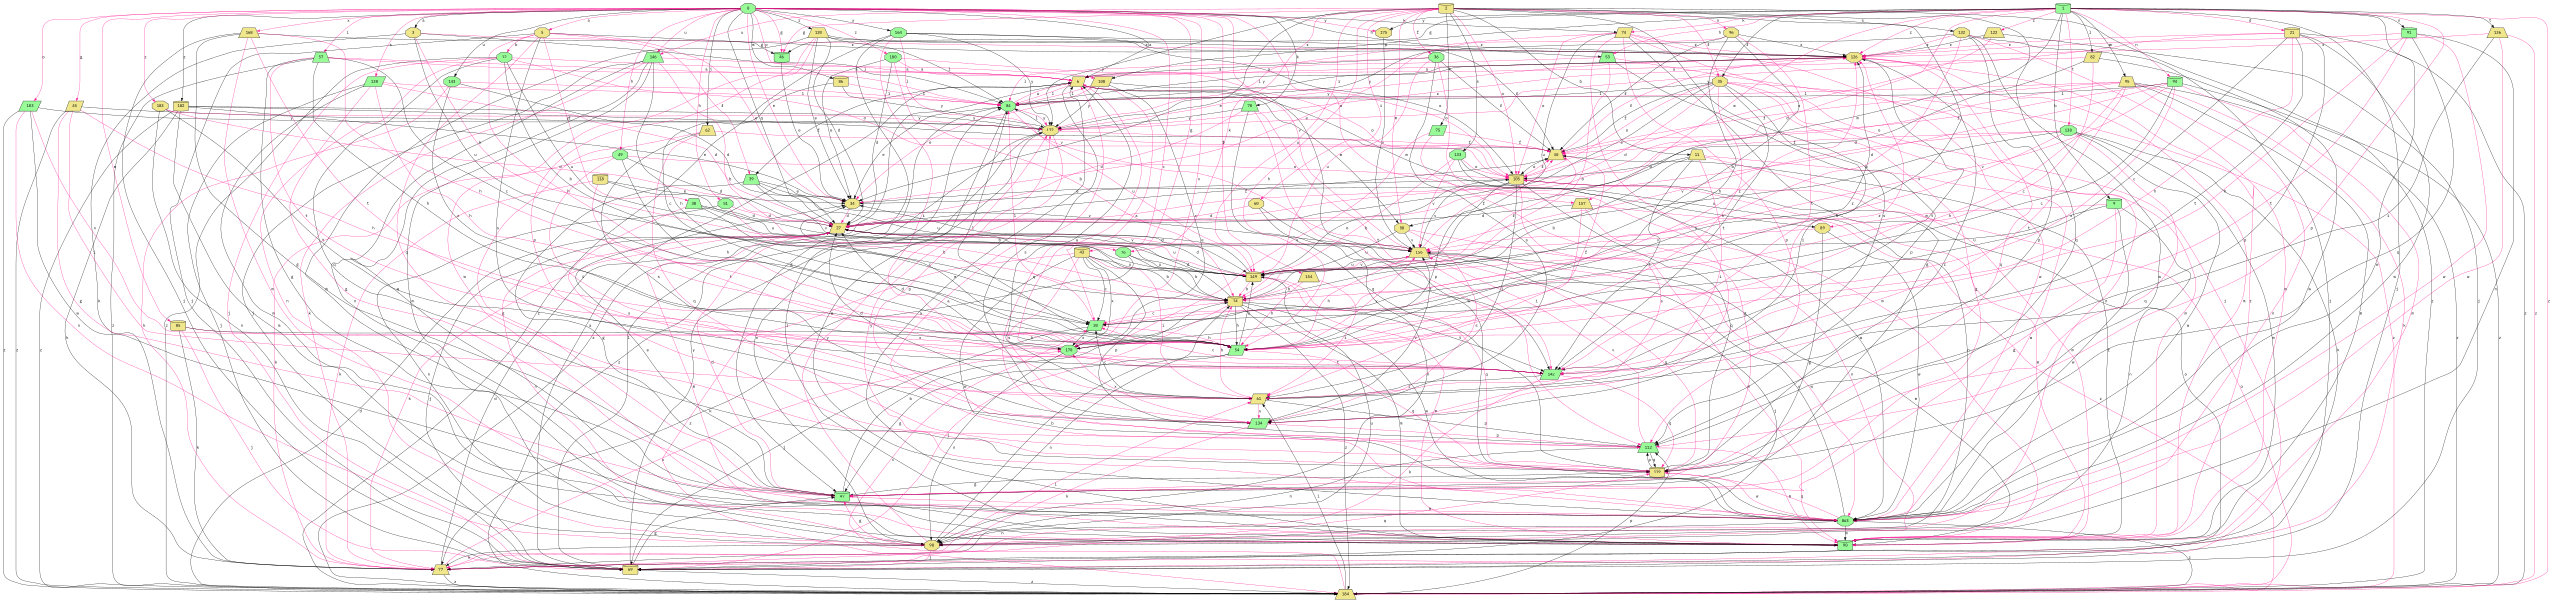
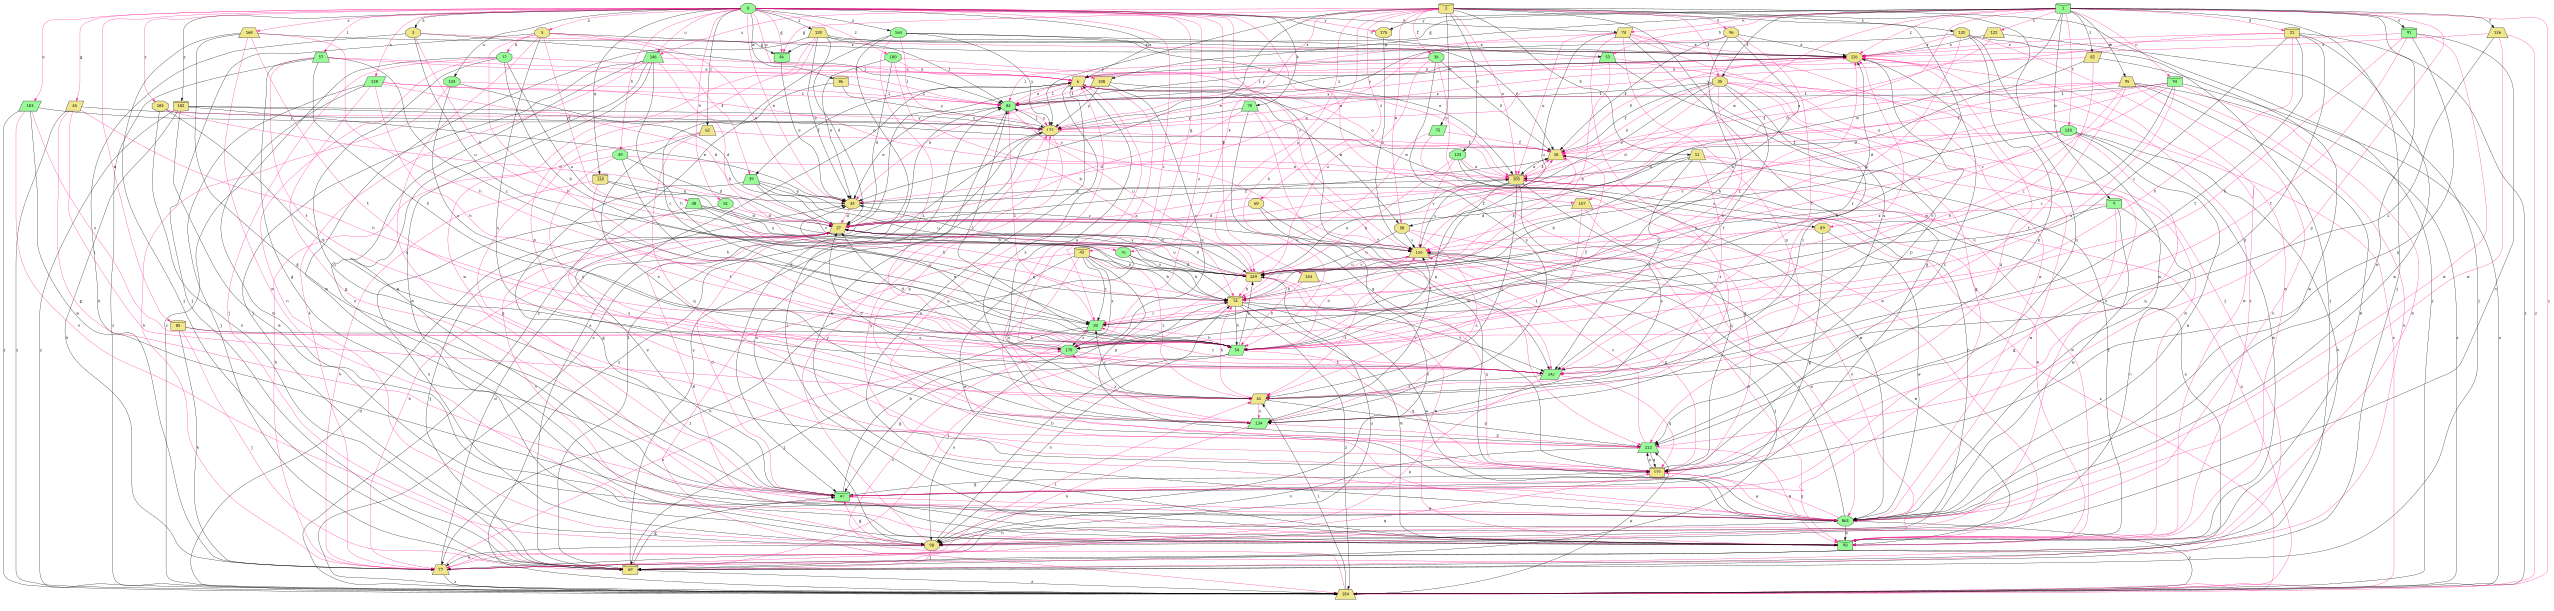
(763, 126) -> (616, 45)
(1034, 146) -> (942, 149)
(1593, 377) -> (1593, 377)
